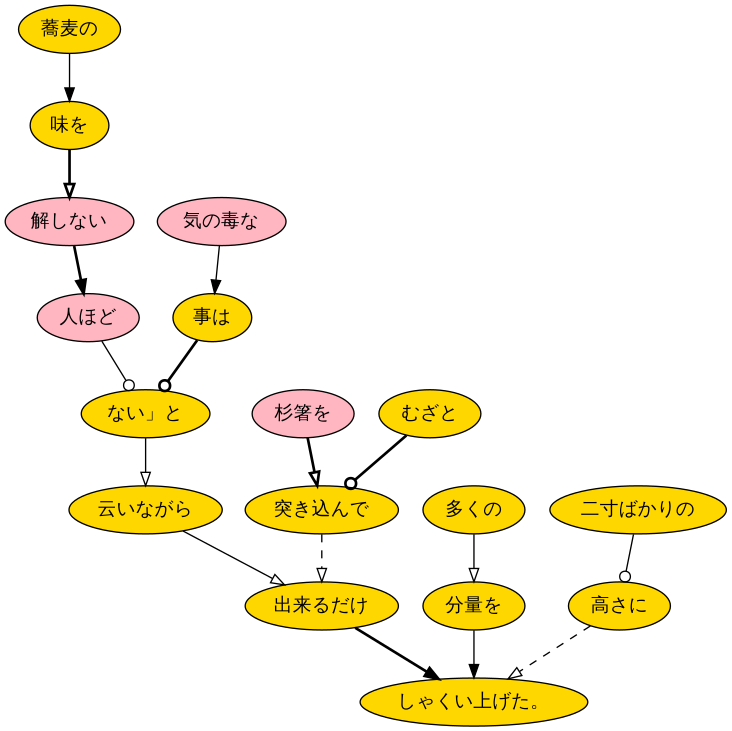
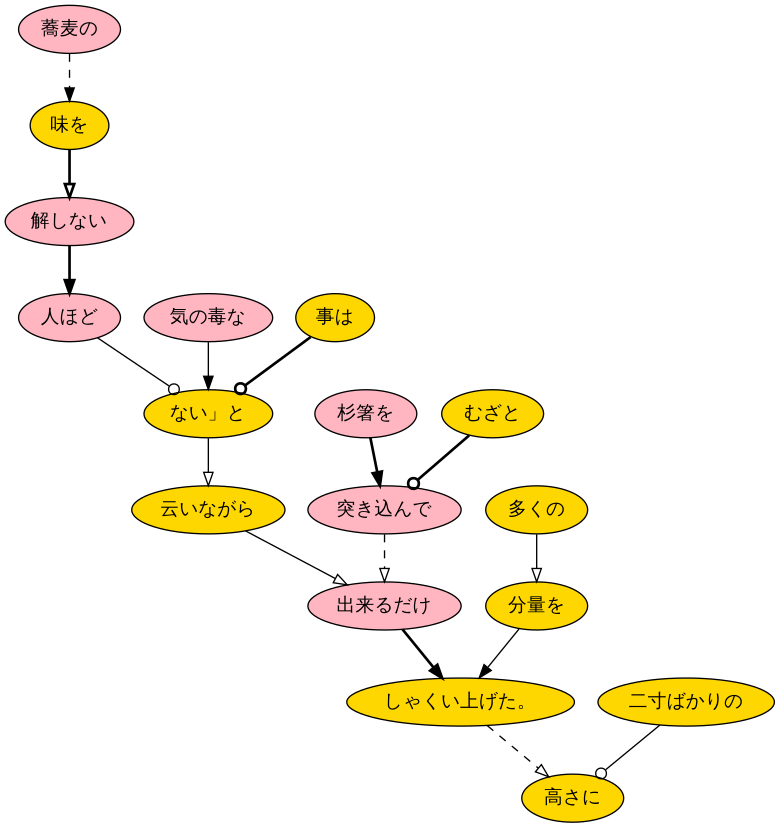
(70, 29) -> (70, 29)
(70, 71) -> (70, 71)
(218, 263) -> (208, 359)
(311, 455) -> (374, 455)
(322, 510) -> (385, 510)
(322, 606) -> (385, 606)
(555, 649) -> (513, 747)
